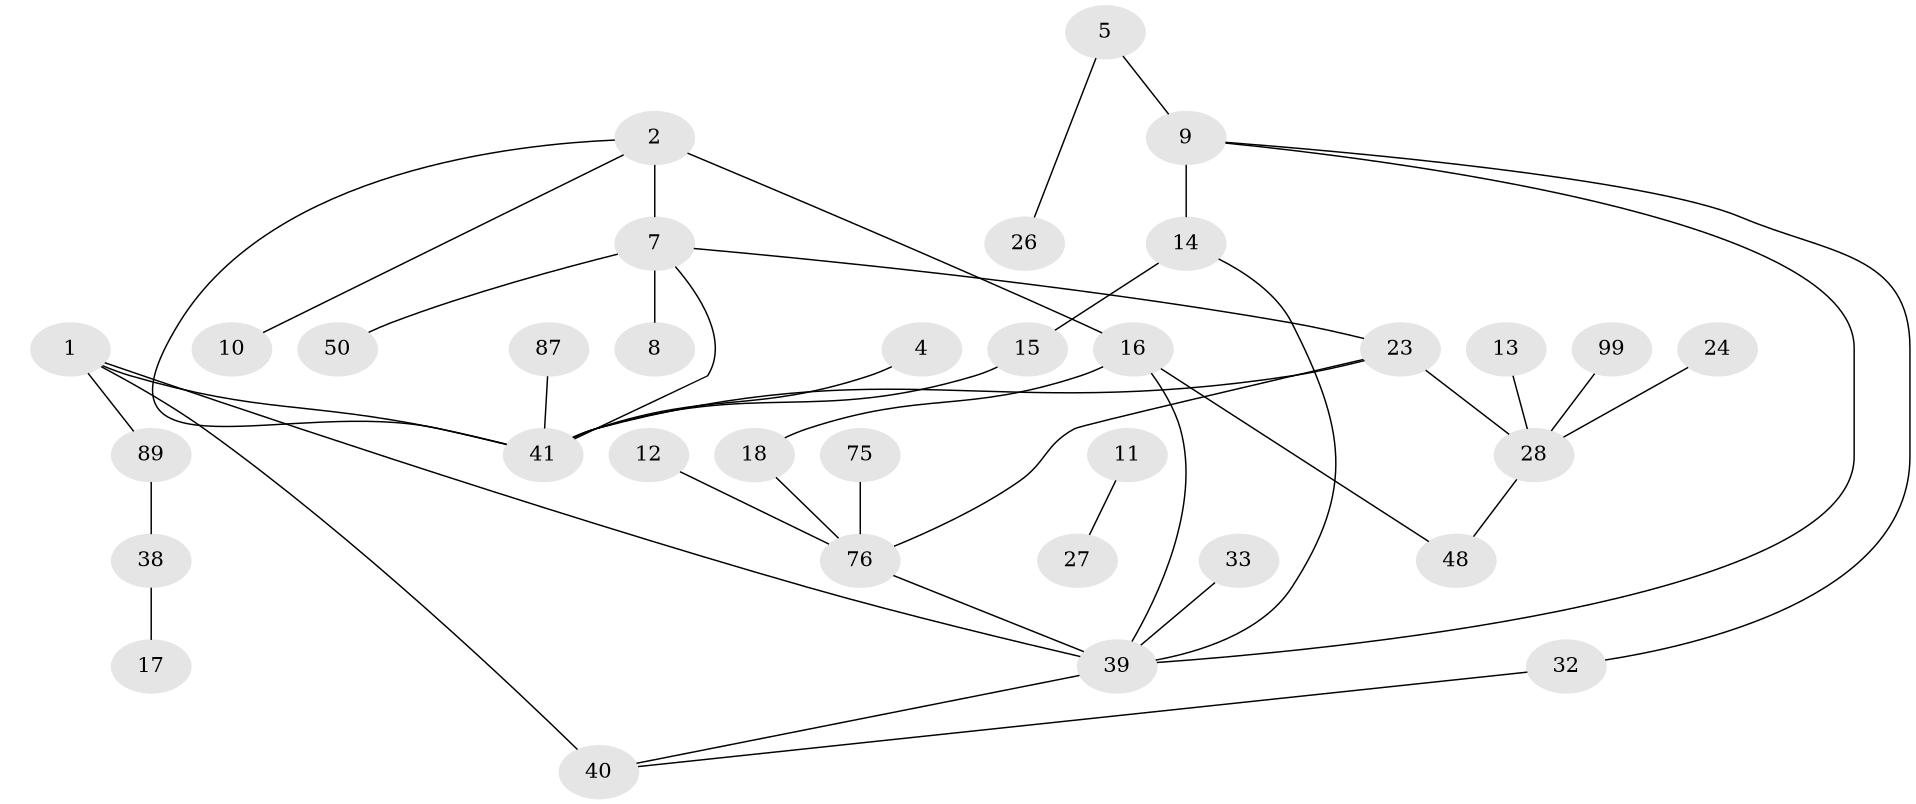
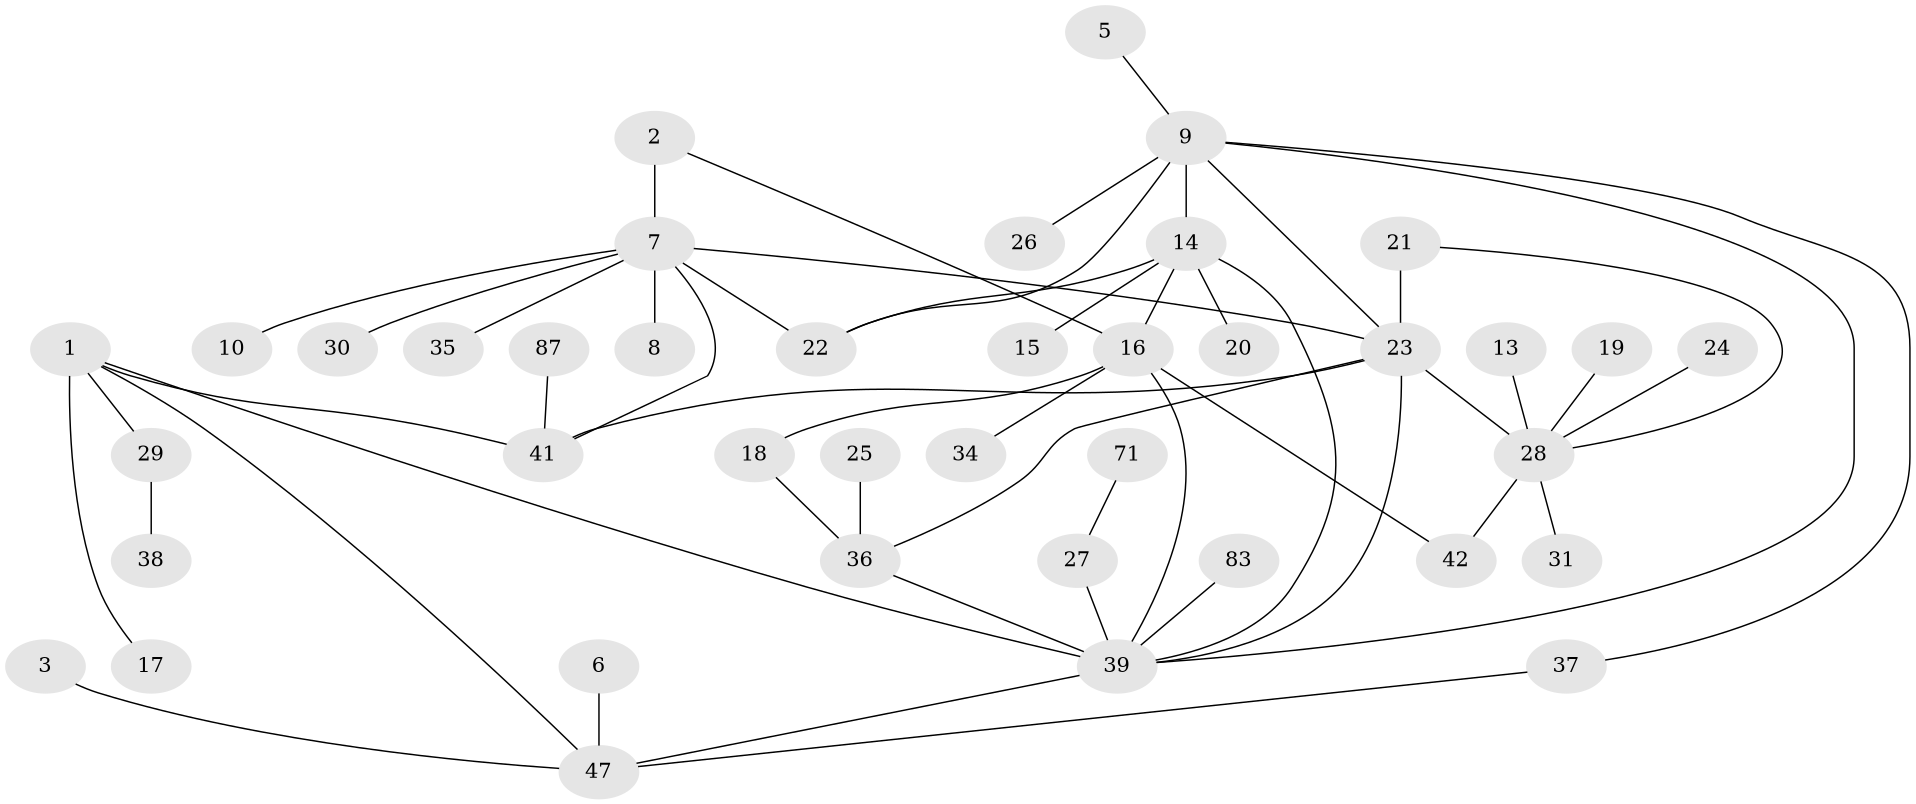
(1065, 138) -> (1105, 191)
(443, 244) -> (437, 282)
none -> (1293, 244)
none -> (1401, 244)
none -> (1162, 292)
(193, 306) -> none
(338, 349) -> (338, 349)
none -> (443, 349)
none -> (816, 349)
(922, 349) -> none
none -> (1239, 349)
(1612, 349) -> (1612, 349)
(807, 402) -> none
(151, 455) -> (151, 455)
(649, 455) -> none
(860, 455) -> (860, 455)
none -> (966, 455)
(1127, 455) -> (1127, 455)
(860, 561) -> (860, 561)
(1239, 561) -> (1239, 561)
(1456, 561) -> (1456, 561)
none -> (1562, 561)
none -> (1347, 578)
none -> (1097, 613)
(151, 614) -> (80, 515)
none -> (46, 666)
none -> (599, 666)
(1566, 666) -> (1566, 666)
(599, 772) -> (599, 772)
